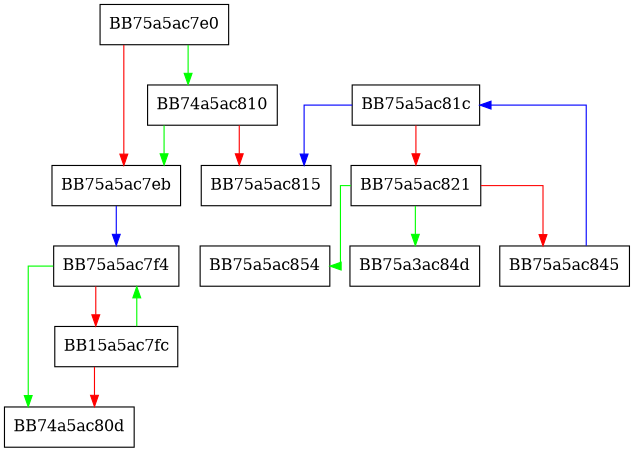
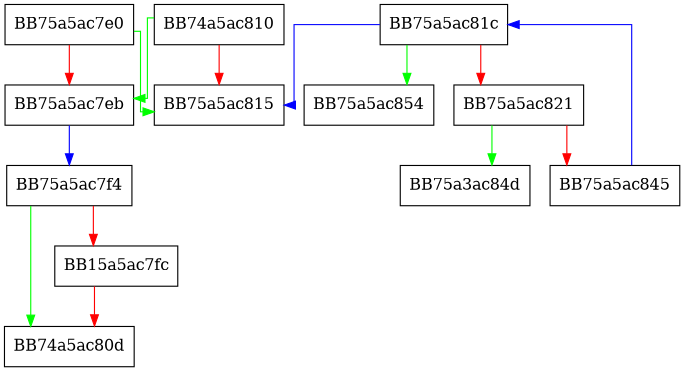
(188, 59) -> (141, 70)
(340, 221) -> (407, 59)
(137, 312) -> none
